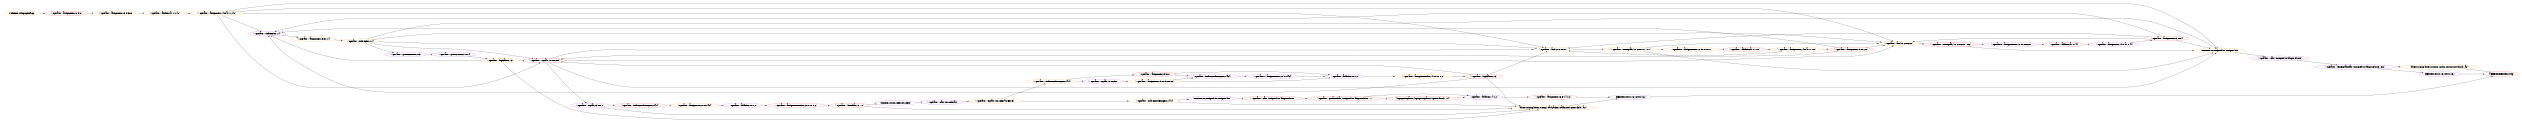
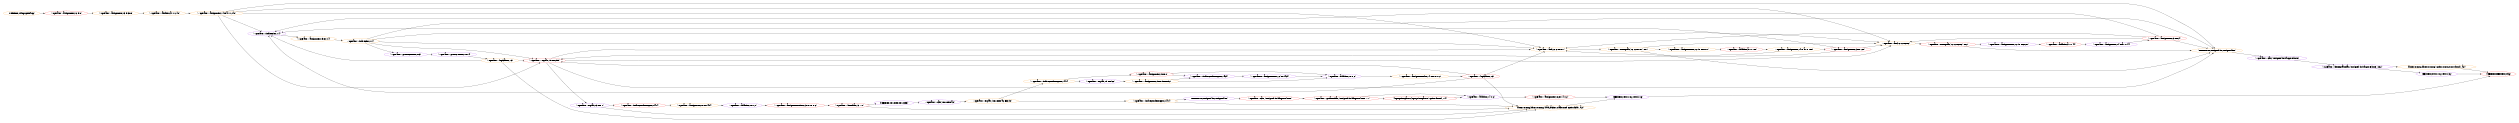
(895, 103) -> (894, 103)
